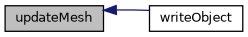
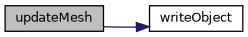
(133, 10) -> (120, 27)
